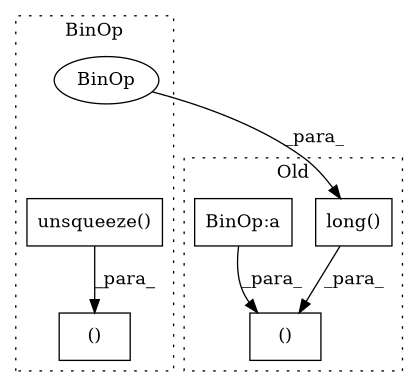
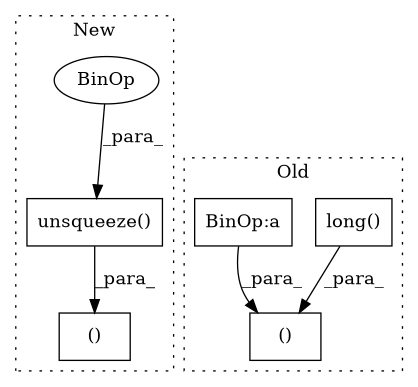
(95, 31) -> (95, 31)
(250, 127) -> (101, 144)
